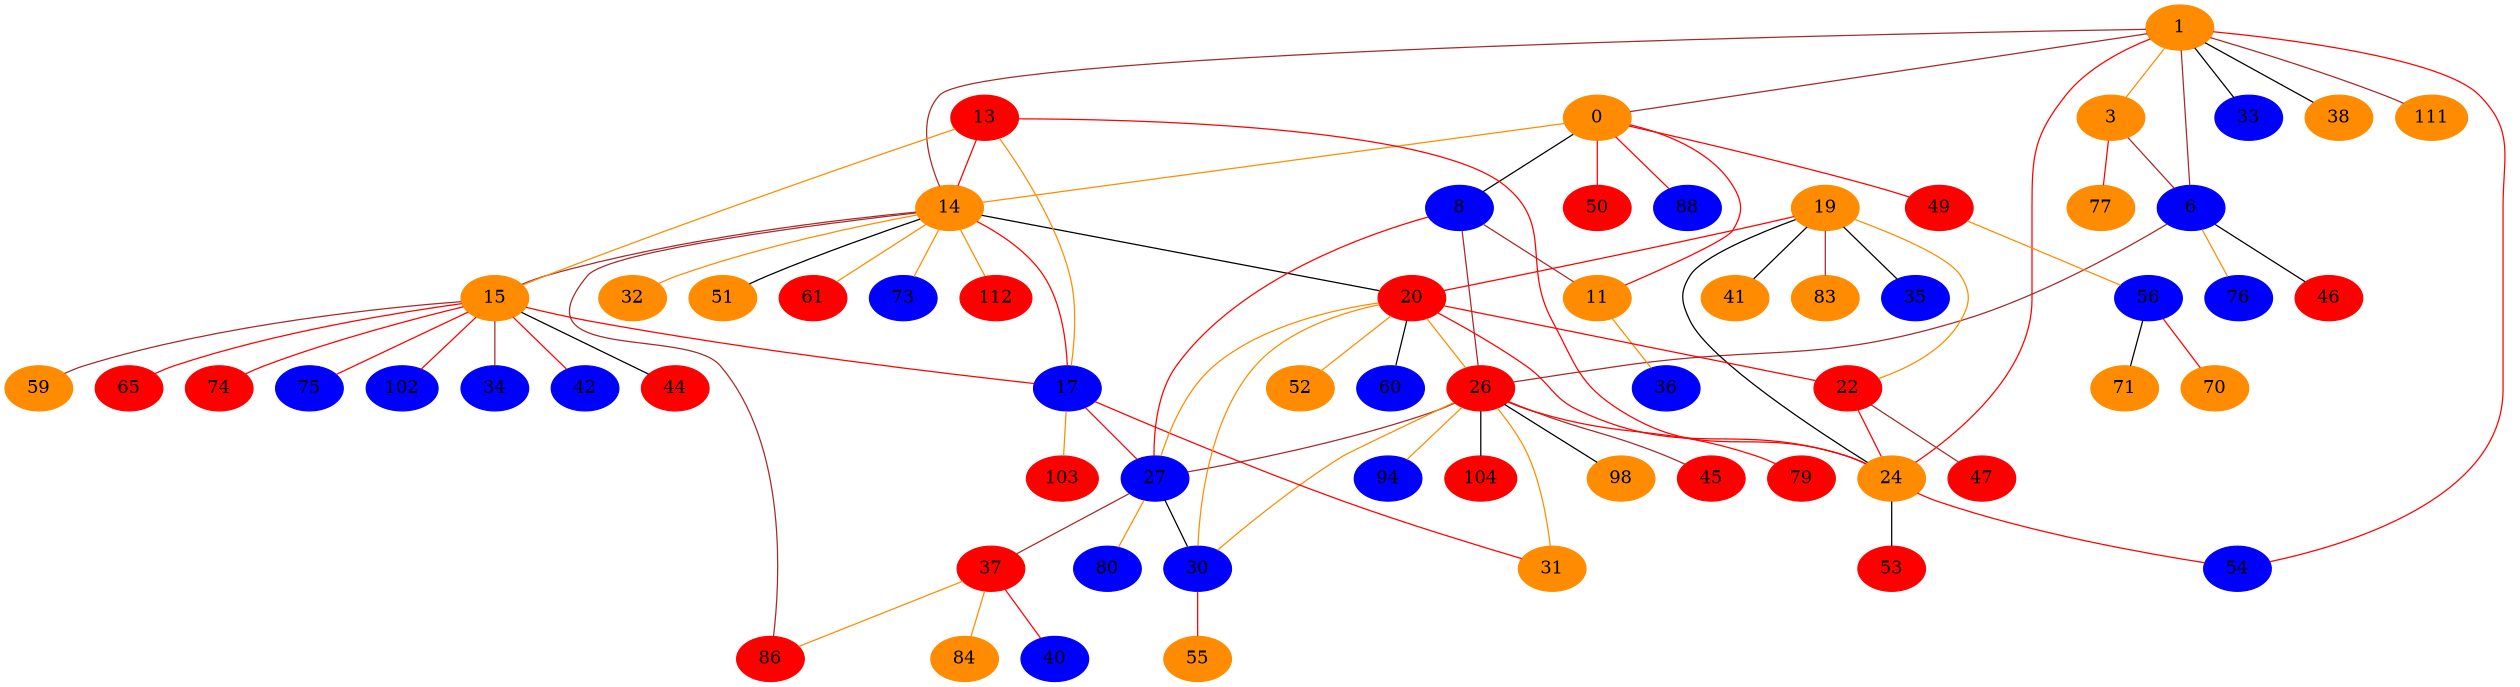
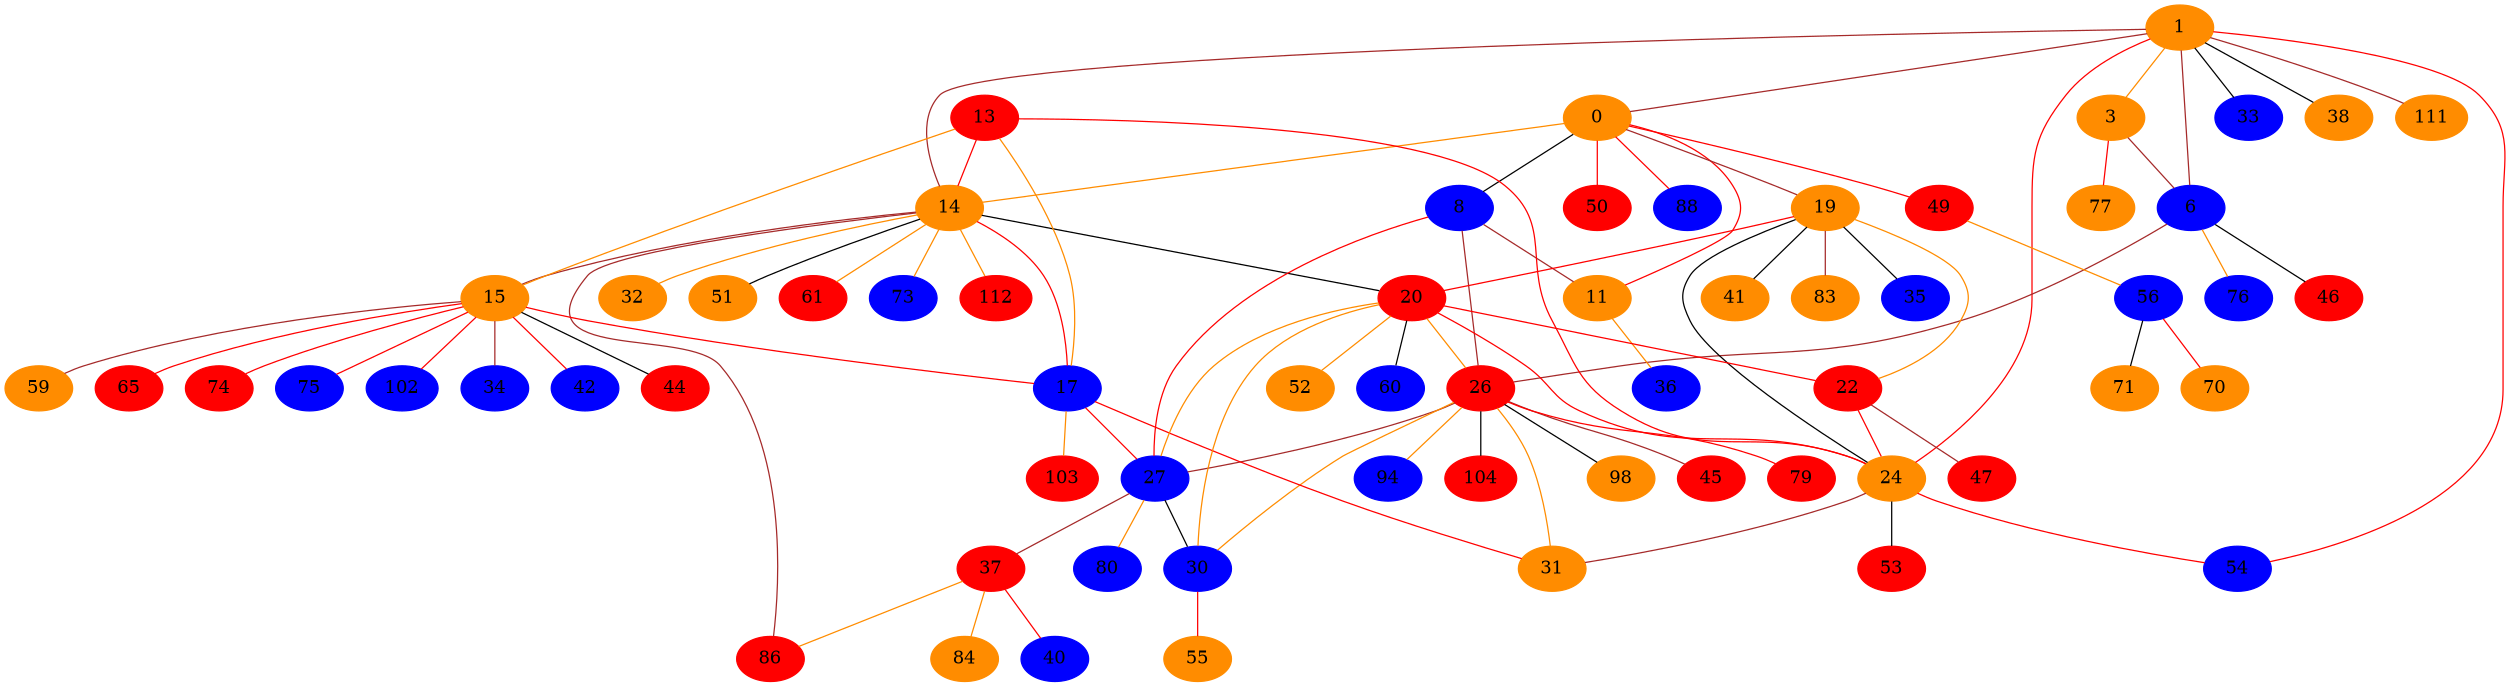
none -> (1729, 168)
none -> (1727, 535)
